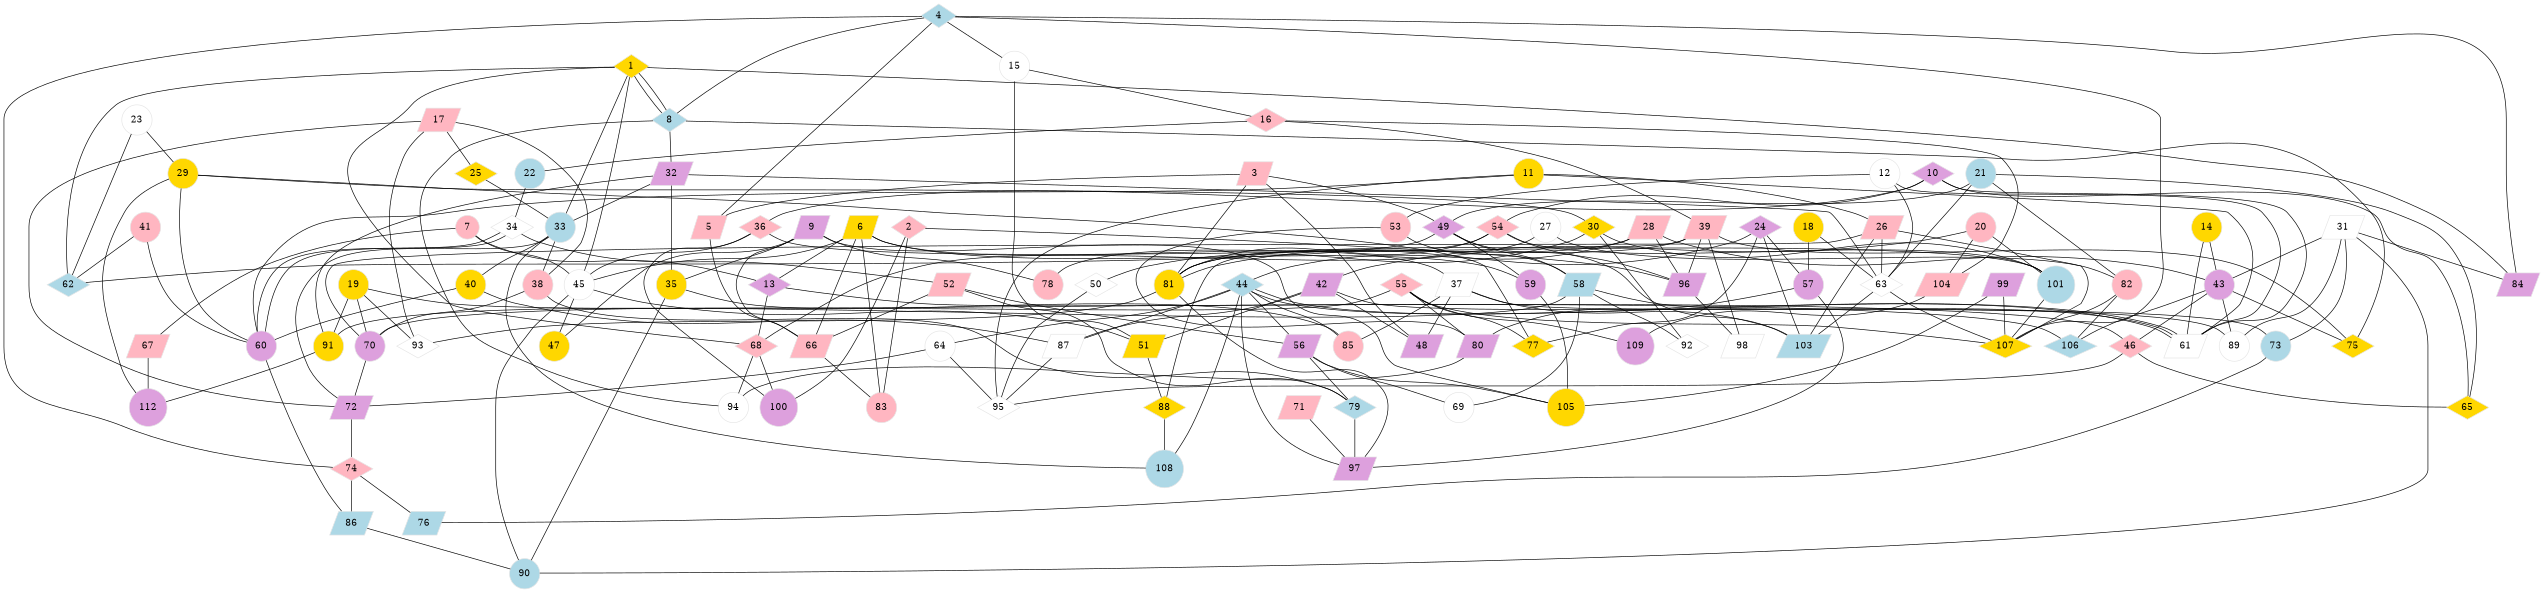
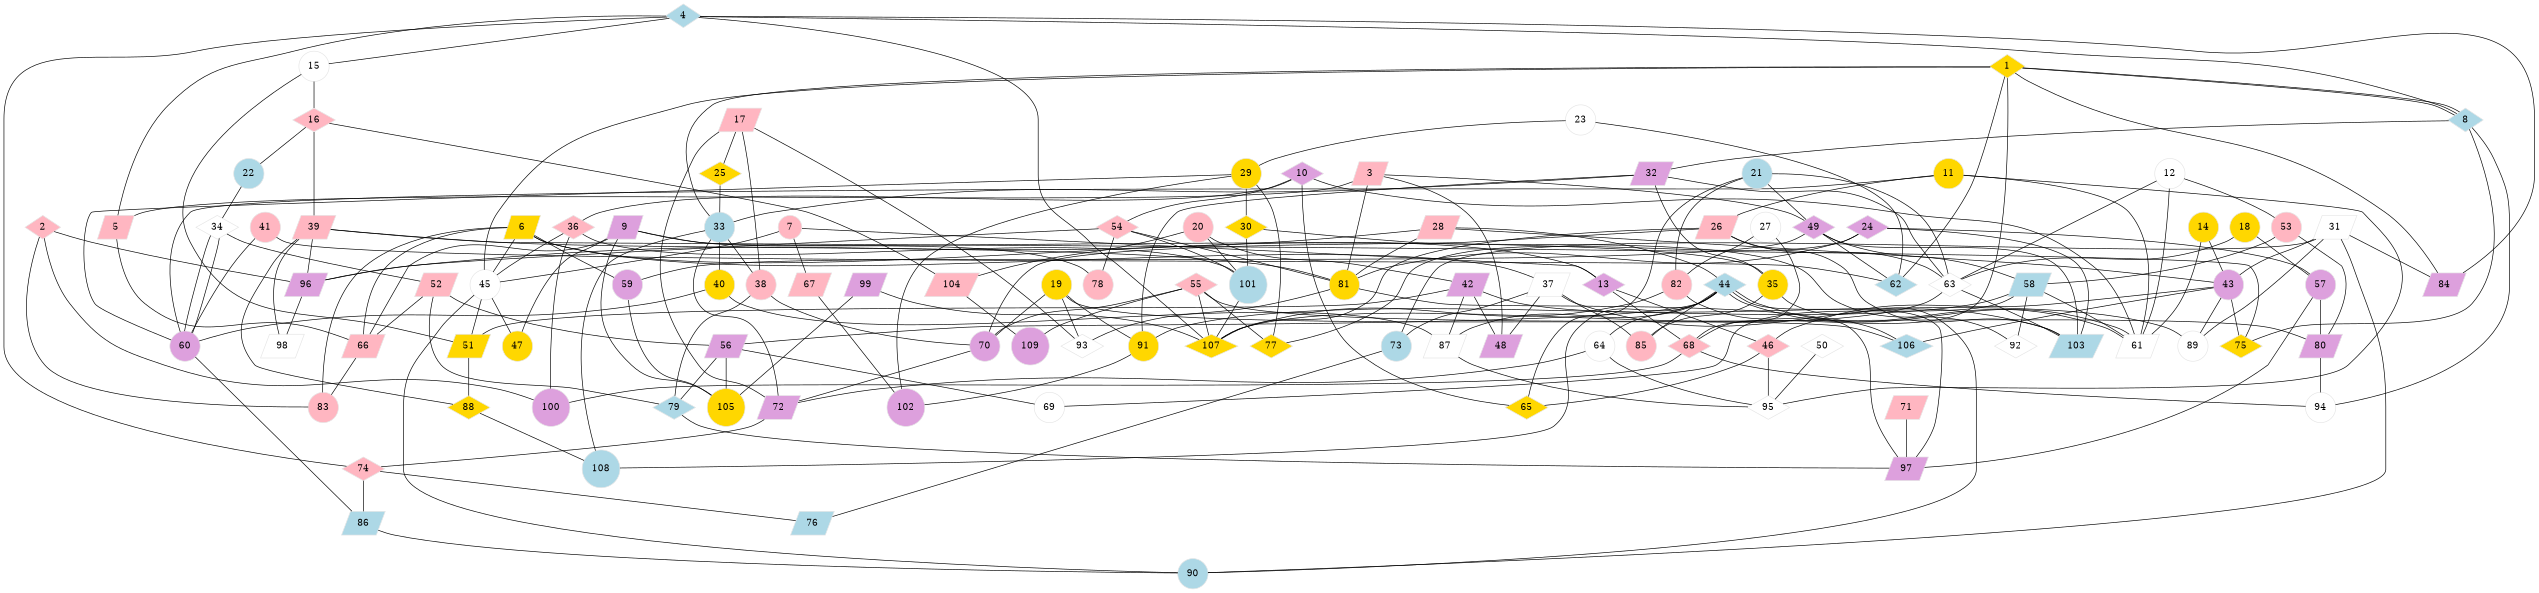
(1346, 258) -> none
(148, 407) -> (906, 407)
